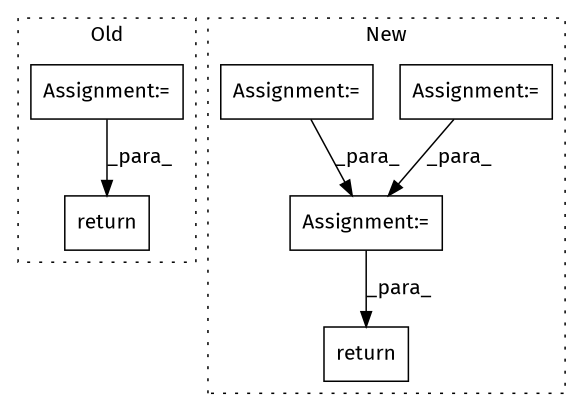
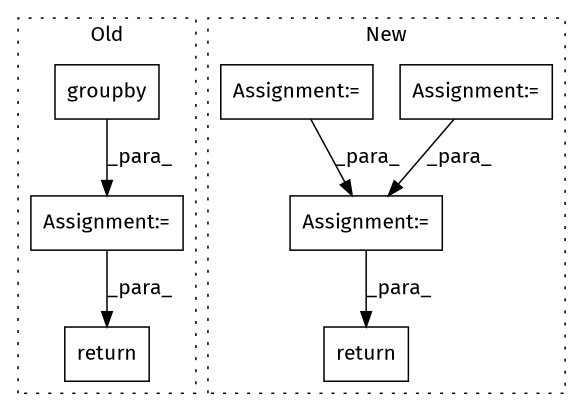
none -> (107, 92)
